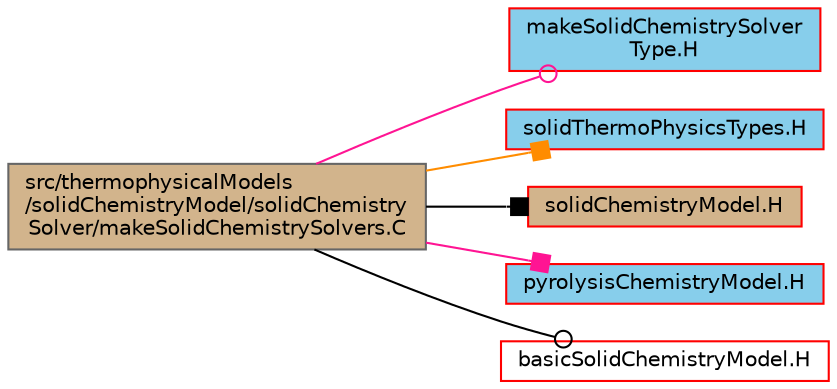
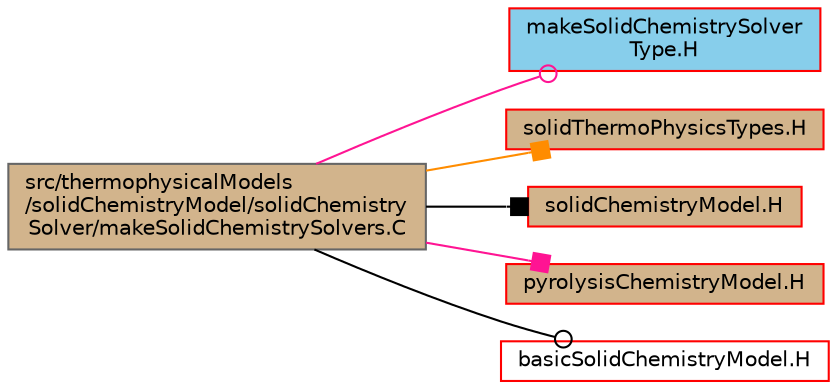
(665, 129) -> (665, 129)
(665, 284) -> (665, 284)
